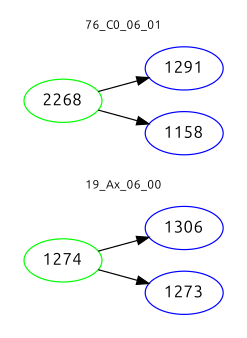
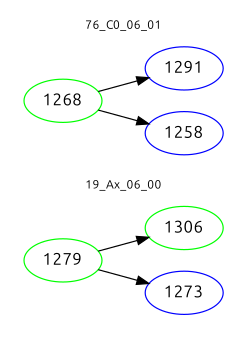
(63, 101) -> (63, 101)
(184, 133) -> (184, 133)
(184, 228) -> (184, 228)
(63, 260) -> (63, 260)
